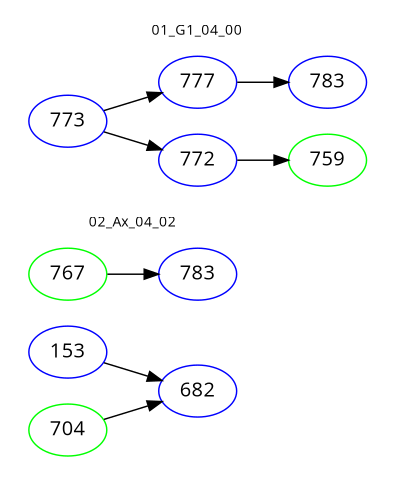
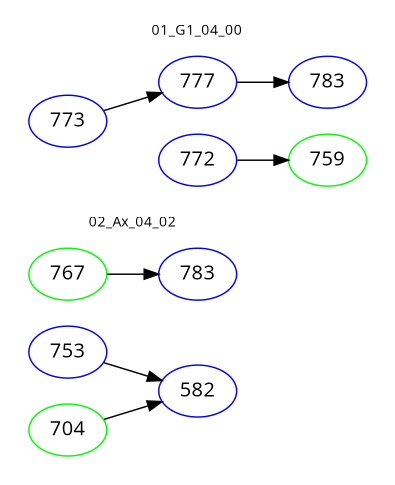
(126, 139) -> none
(68, 352) -> (68, 352)
(198, 391) -> (198, 391)
